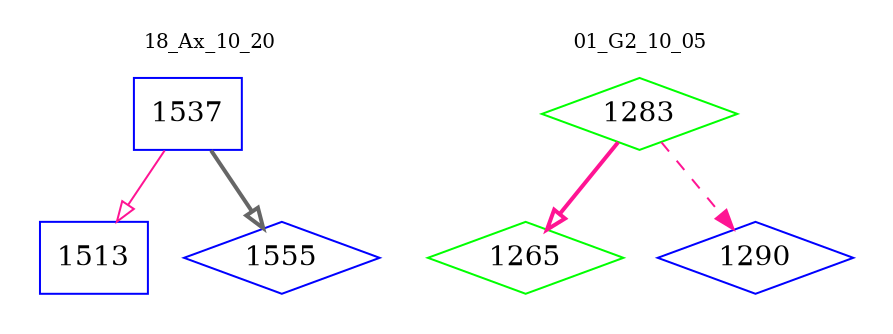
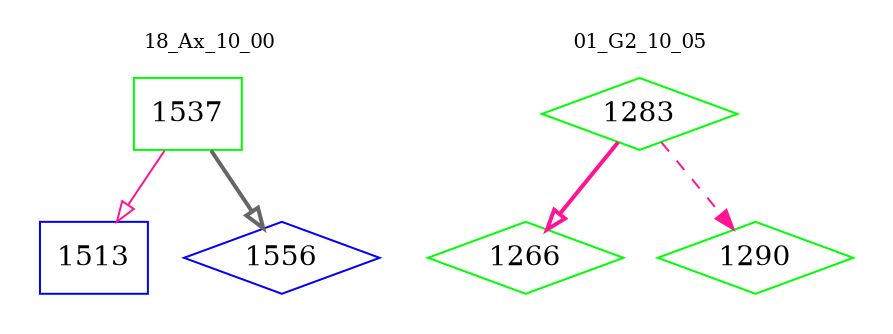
(210, 43) -> (210, 43)
(188, 114) -> (188, 114)
(282, 258) -> (282, 258)
(526, 258) -> (526, 258)
(755, 258) -> (755, 258)
